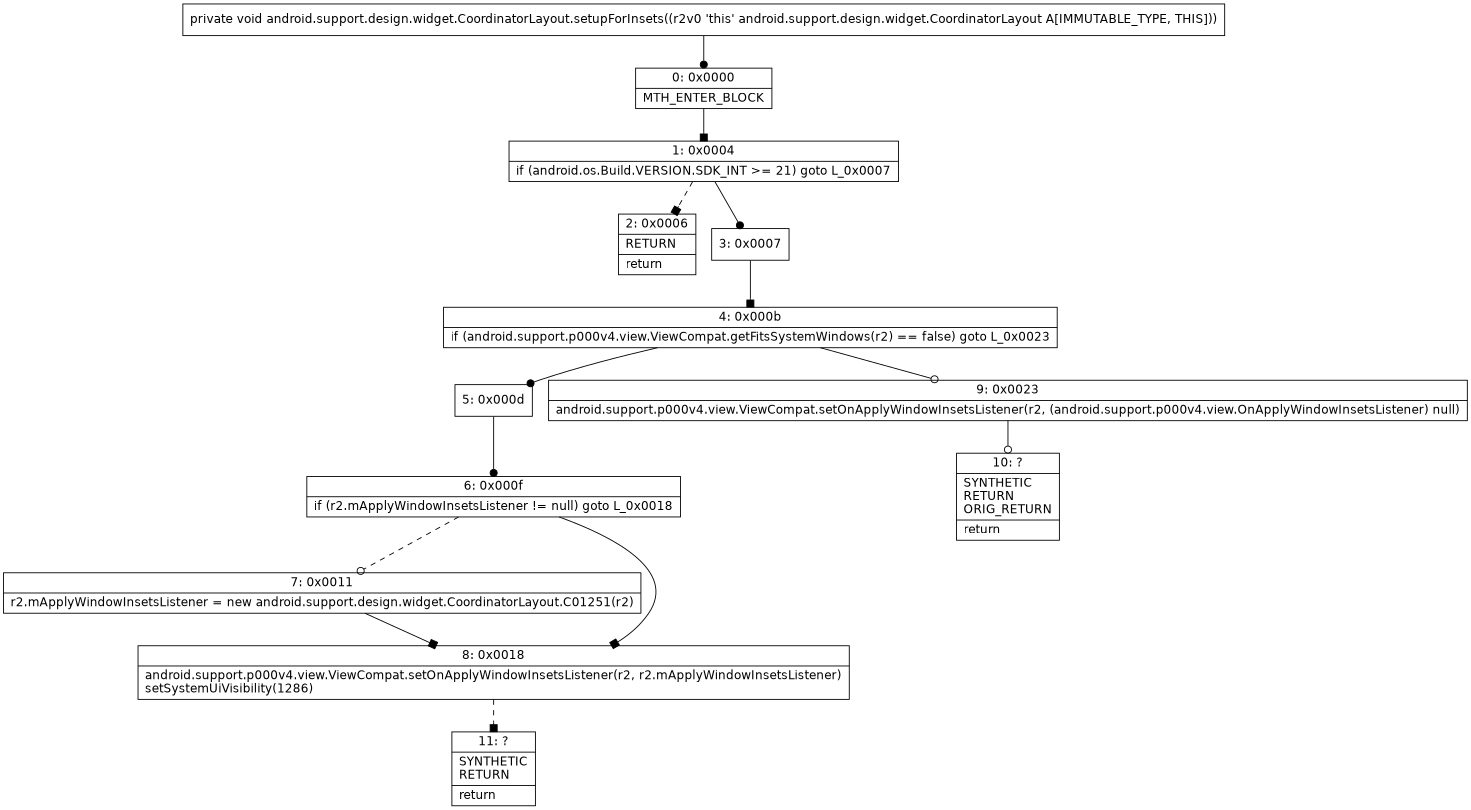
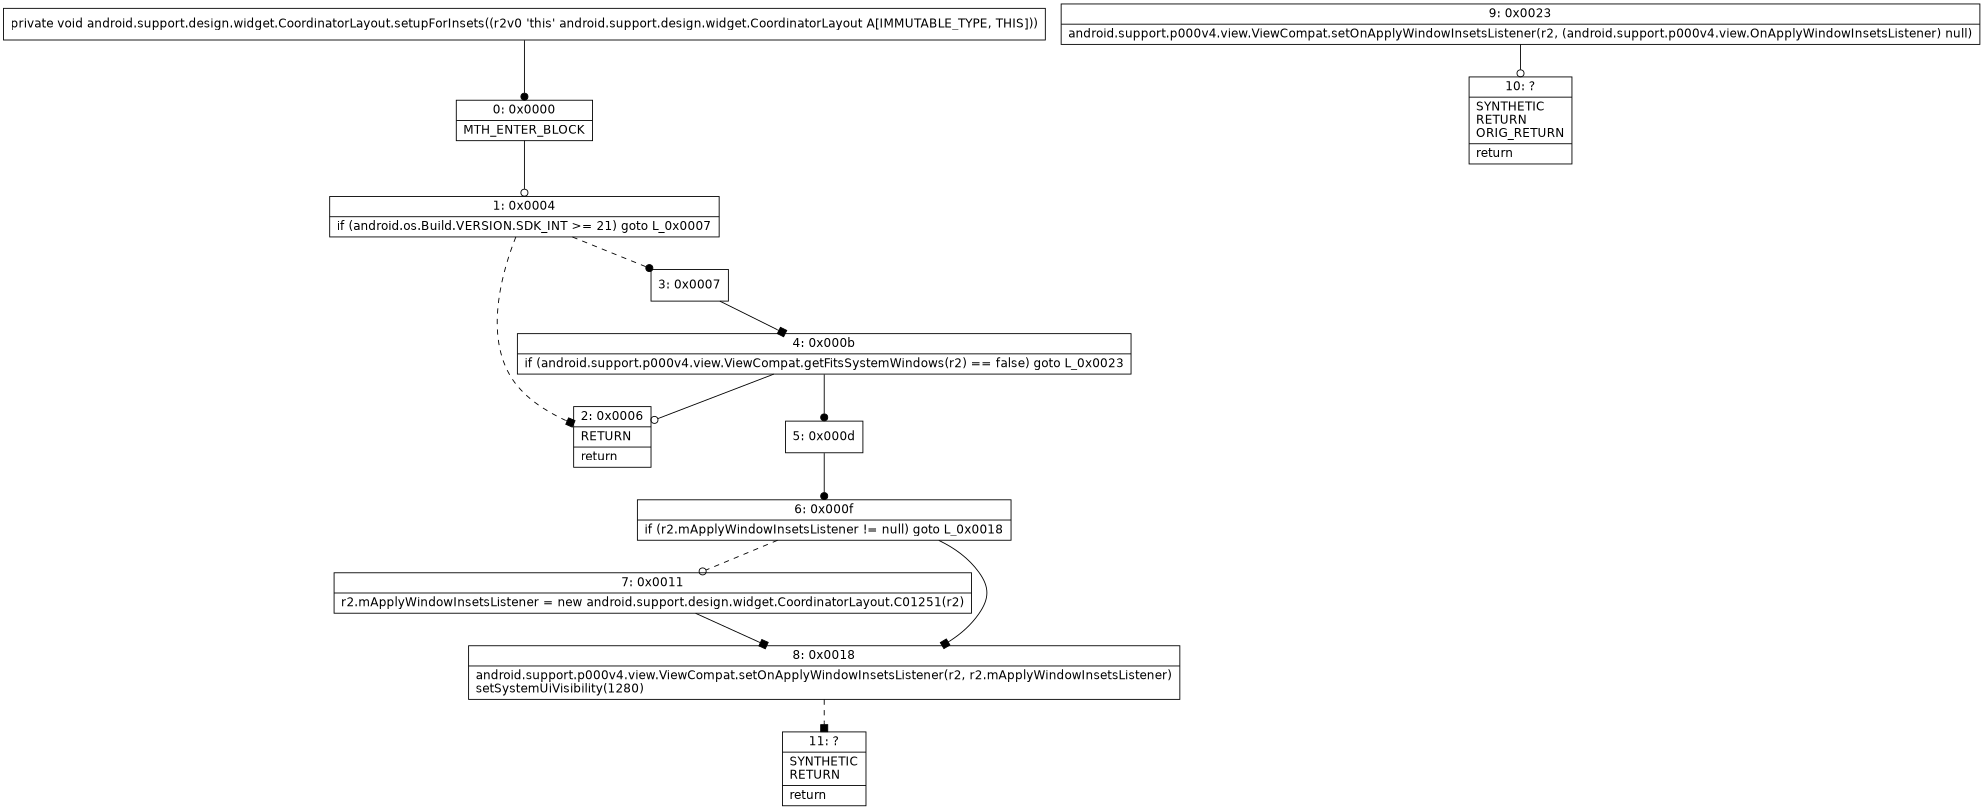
(704, 120) -> (524, 165)
(727, 202) -> (609, 252)
(876, 363) -> (716, 396)
(229, 689) -> (560, 689)
